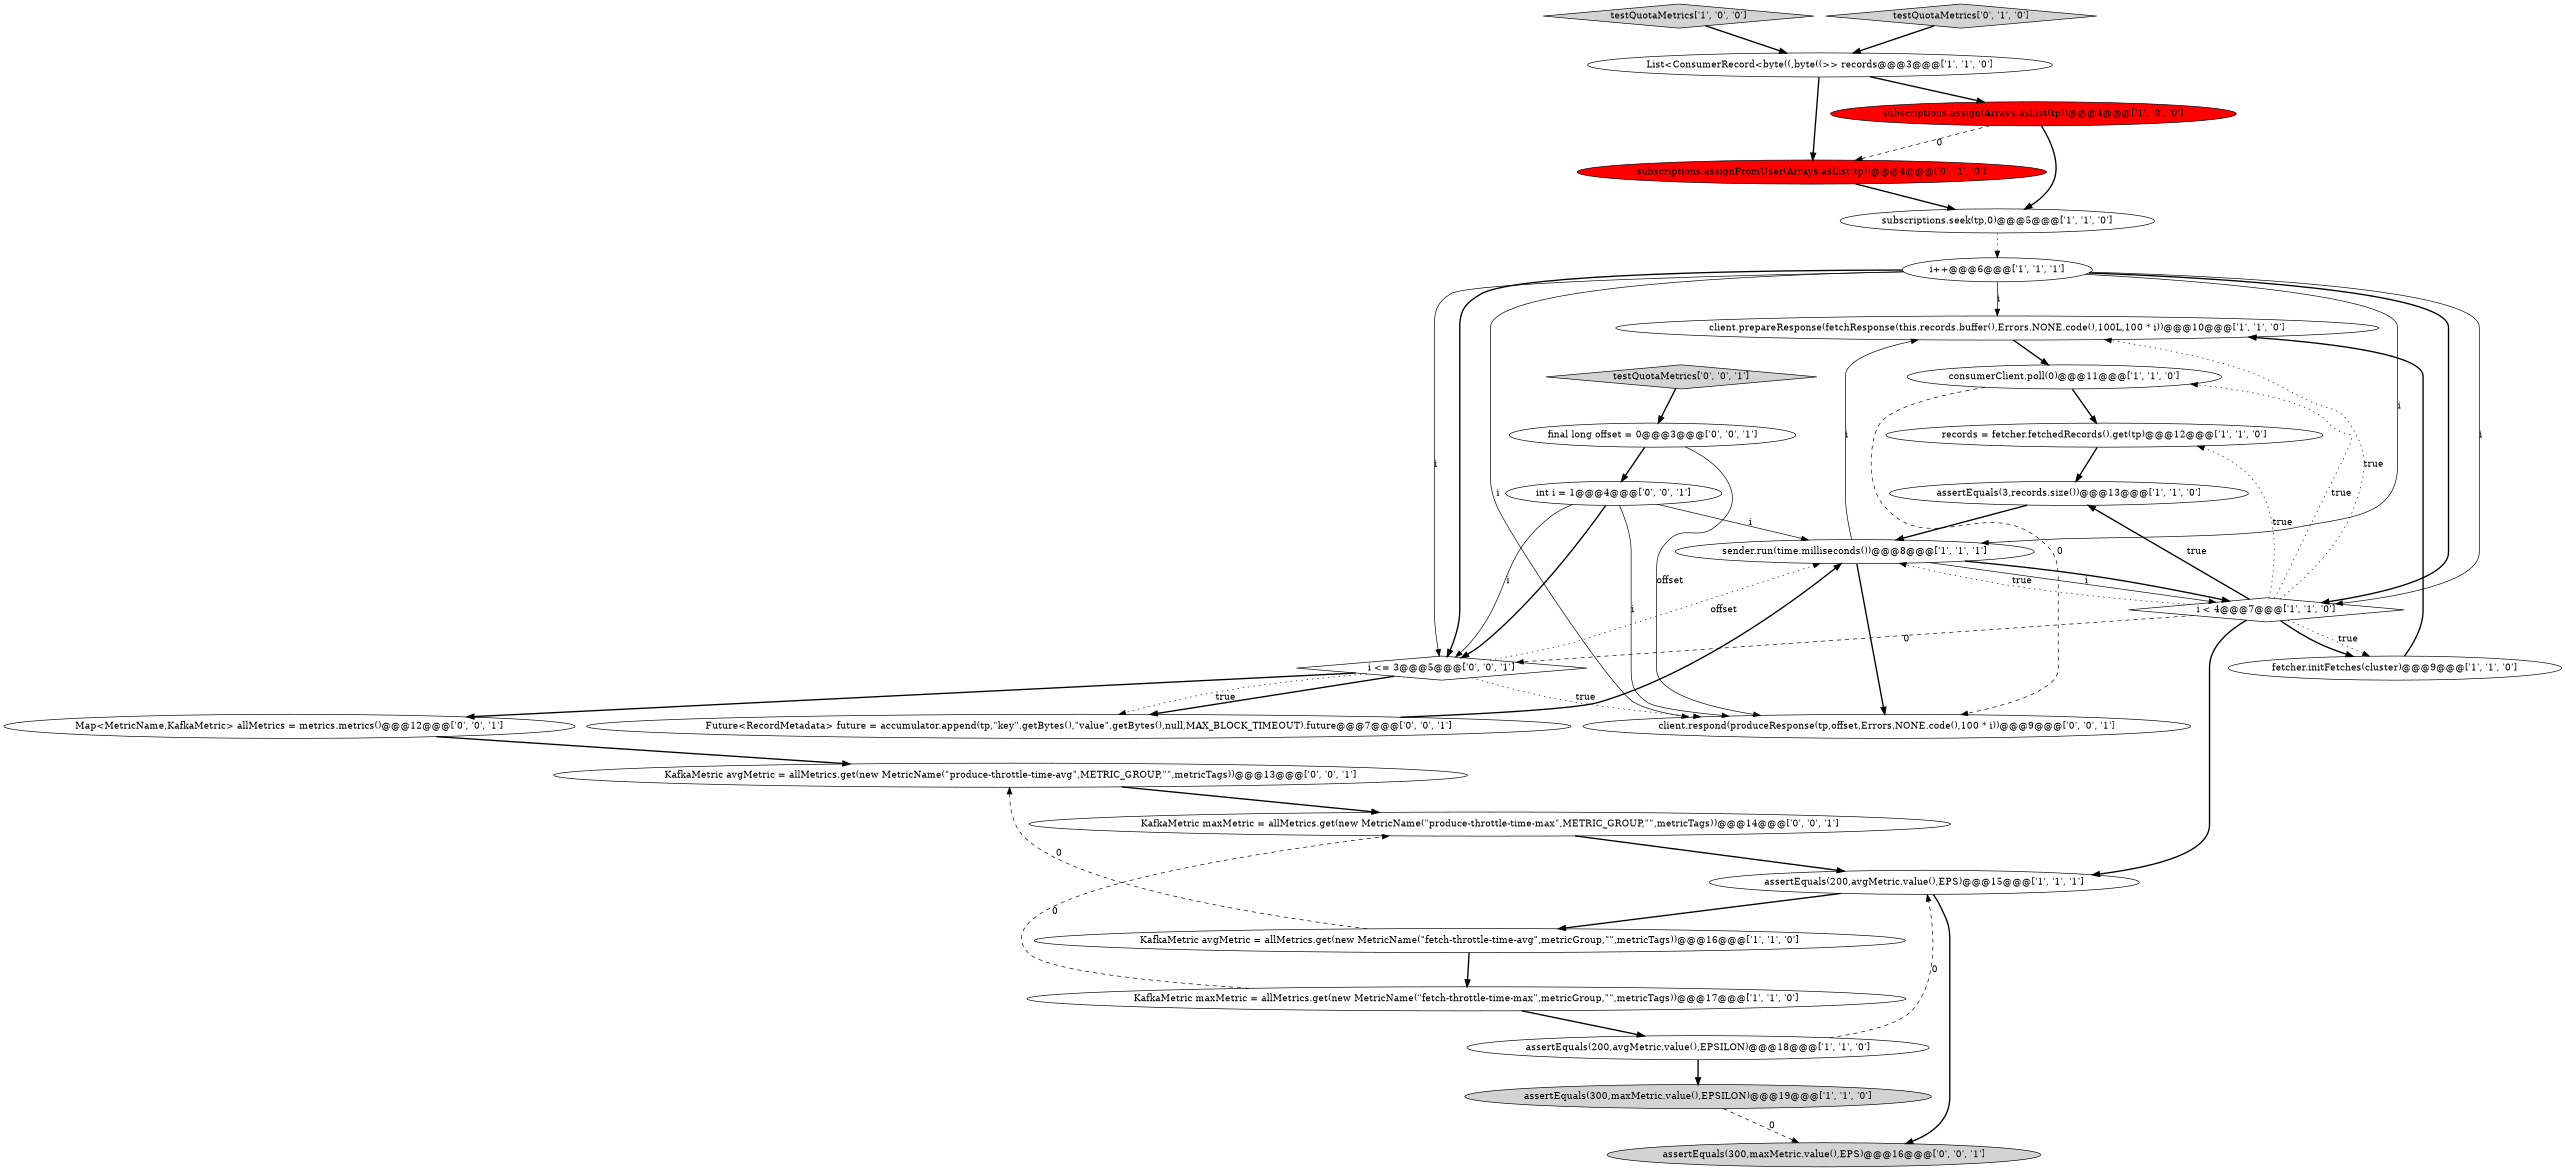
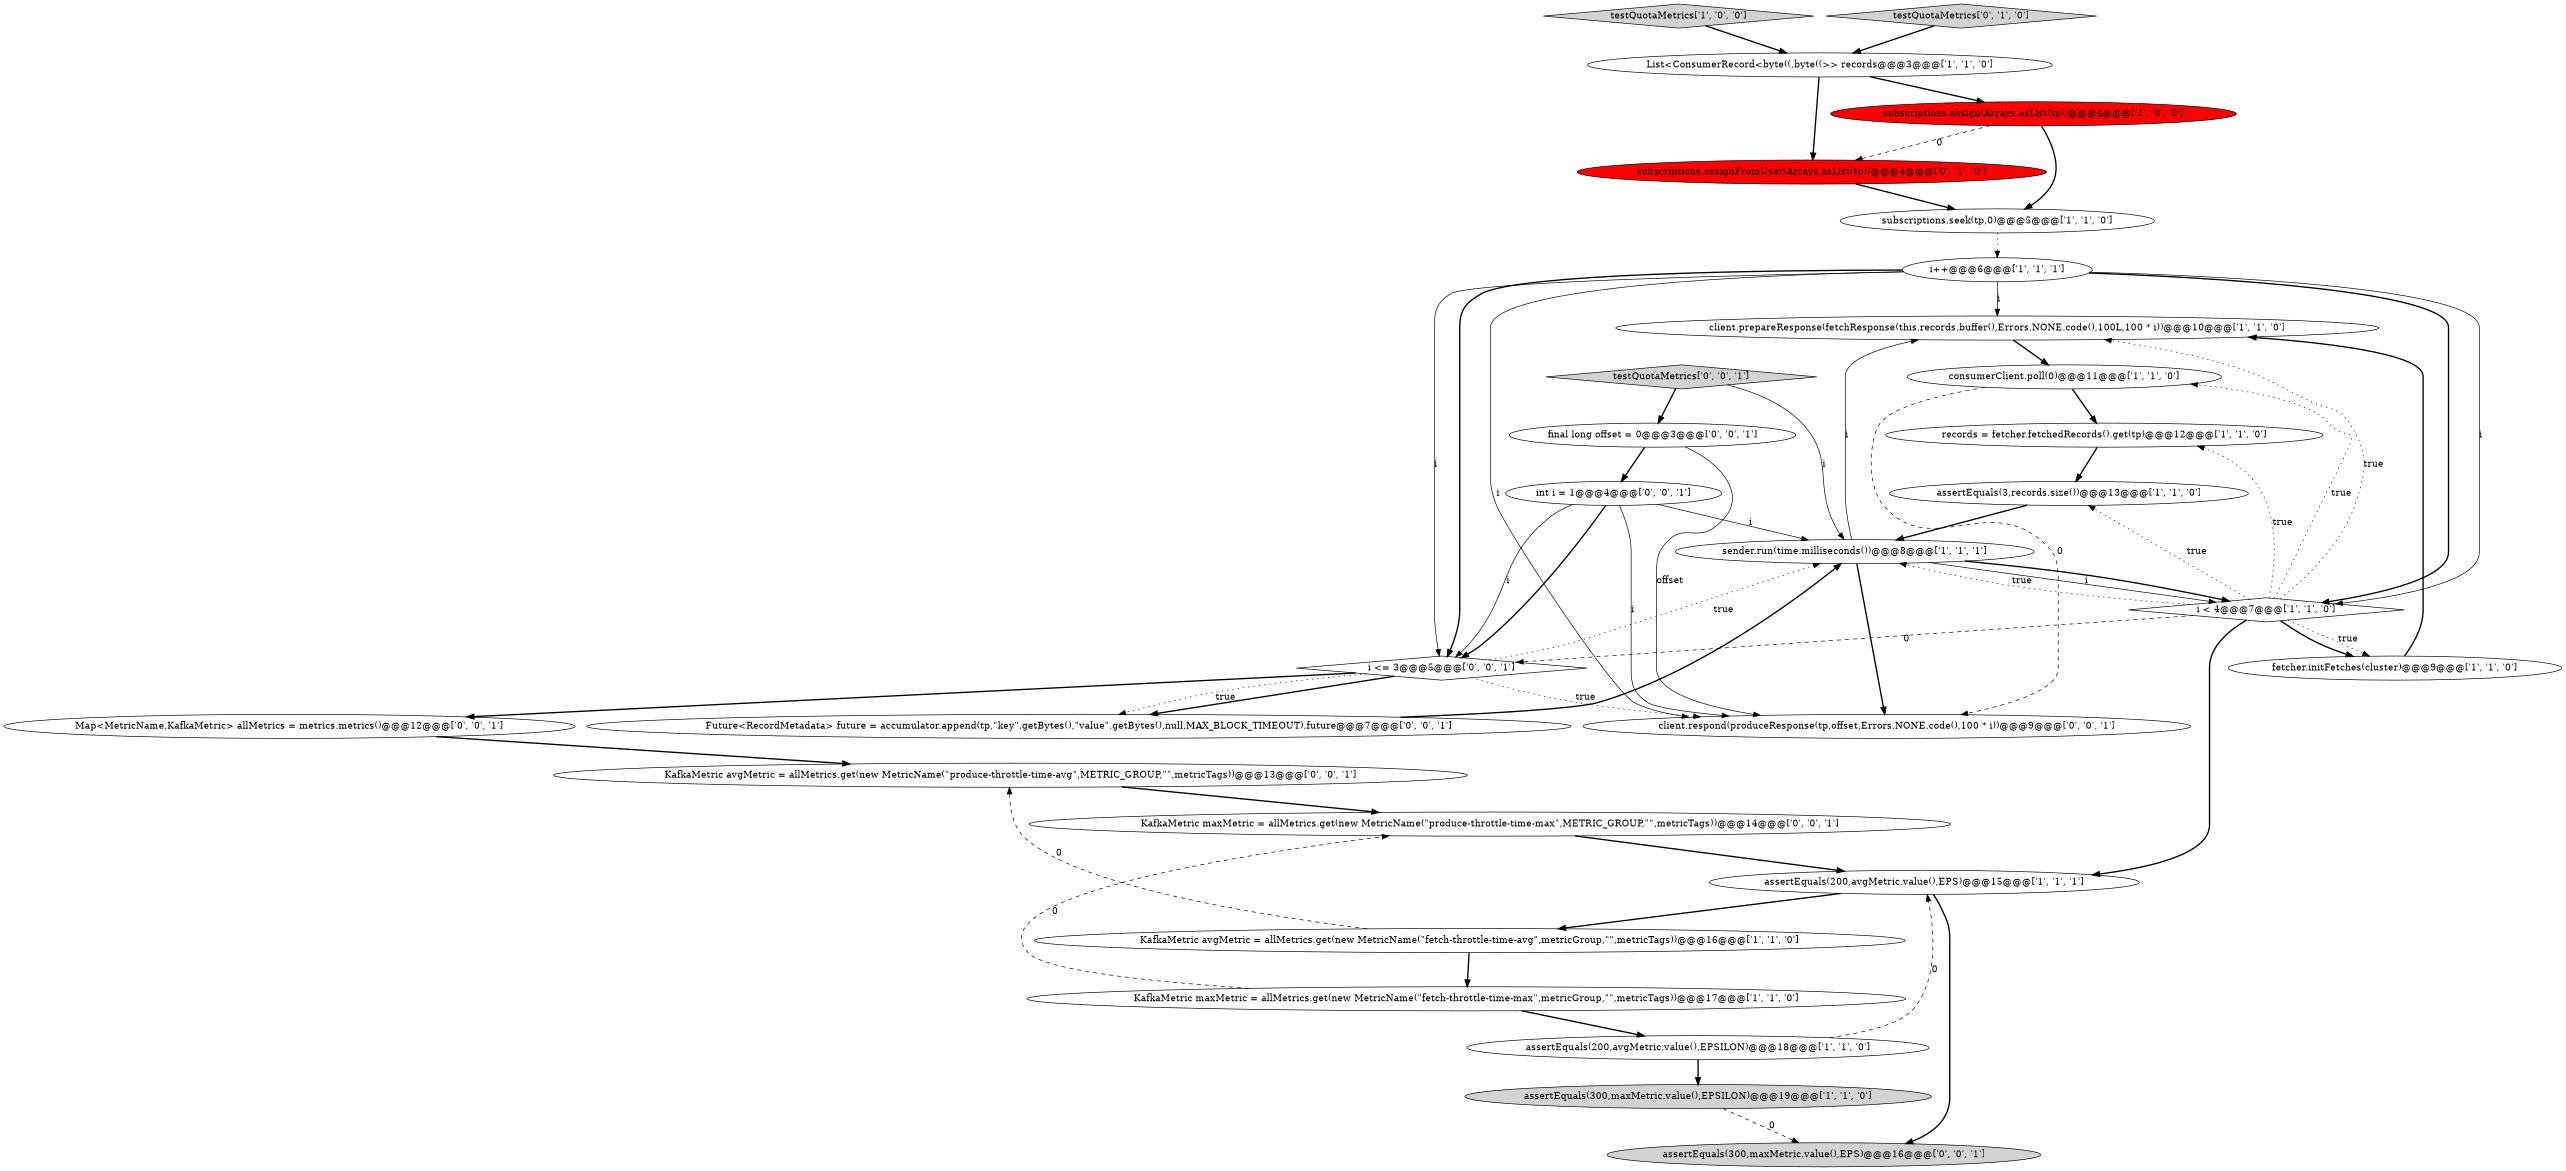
(2398, 456) -> (1812, 437)
(2172, 554) -> (2172, 554)
(1724, 610) -> (1724, 610)
